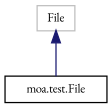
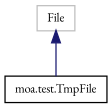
(56, 89) -> (56, 89)
